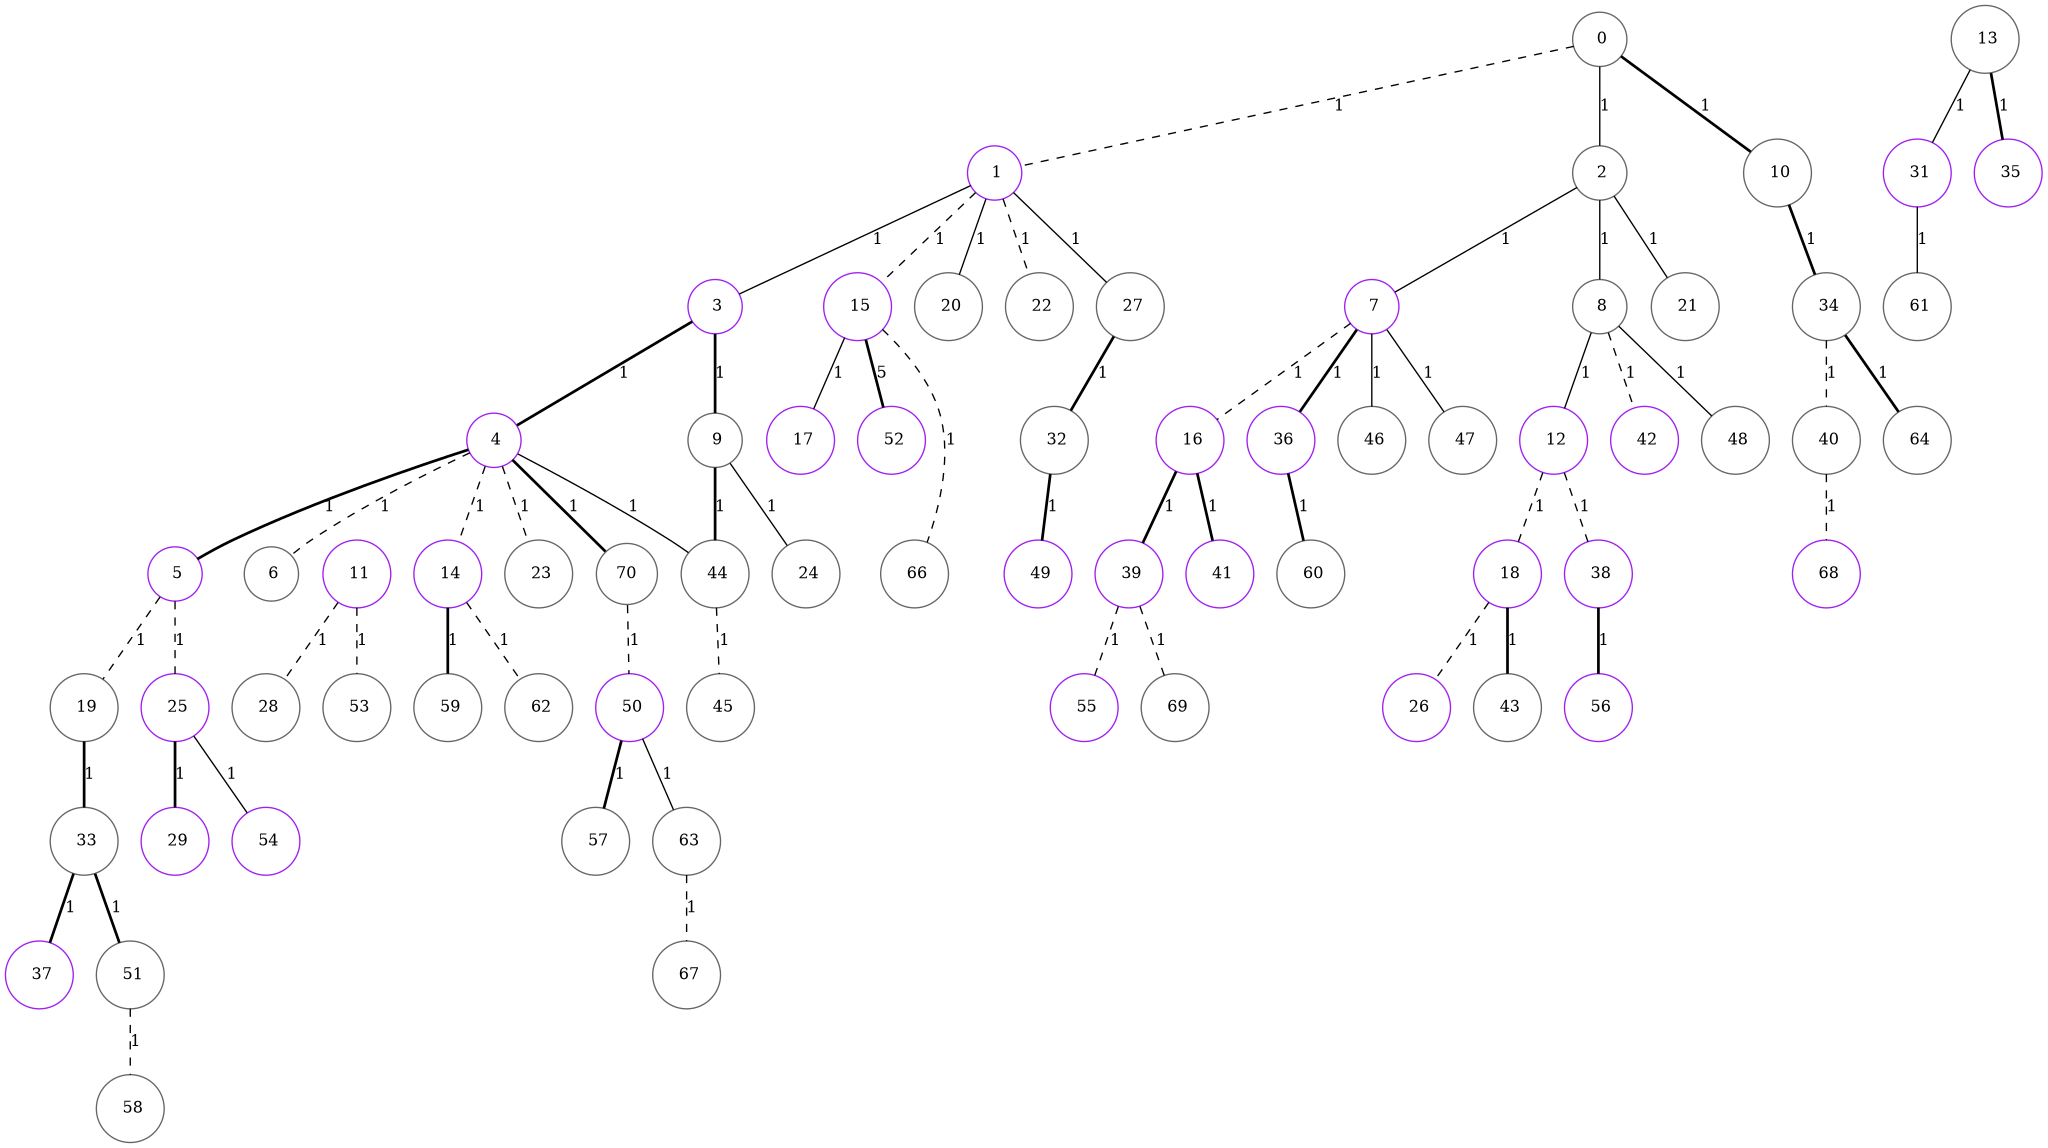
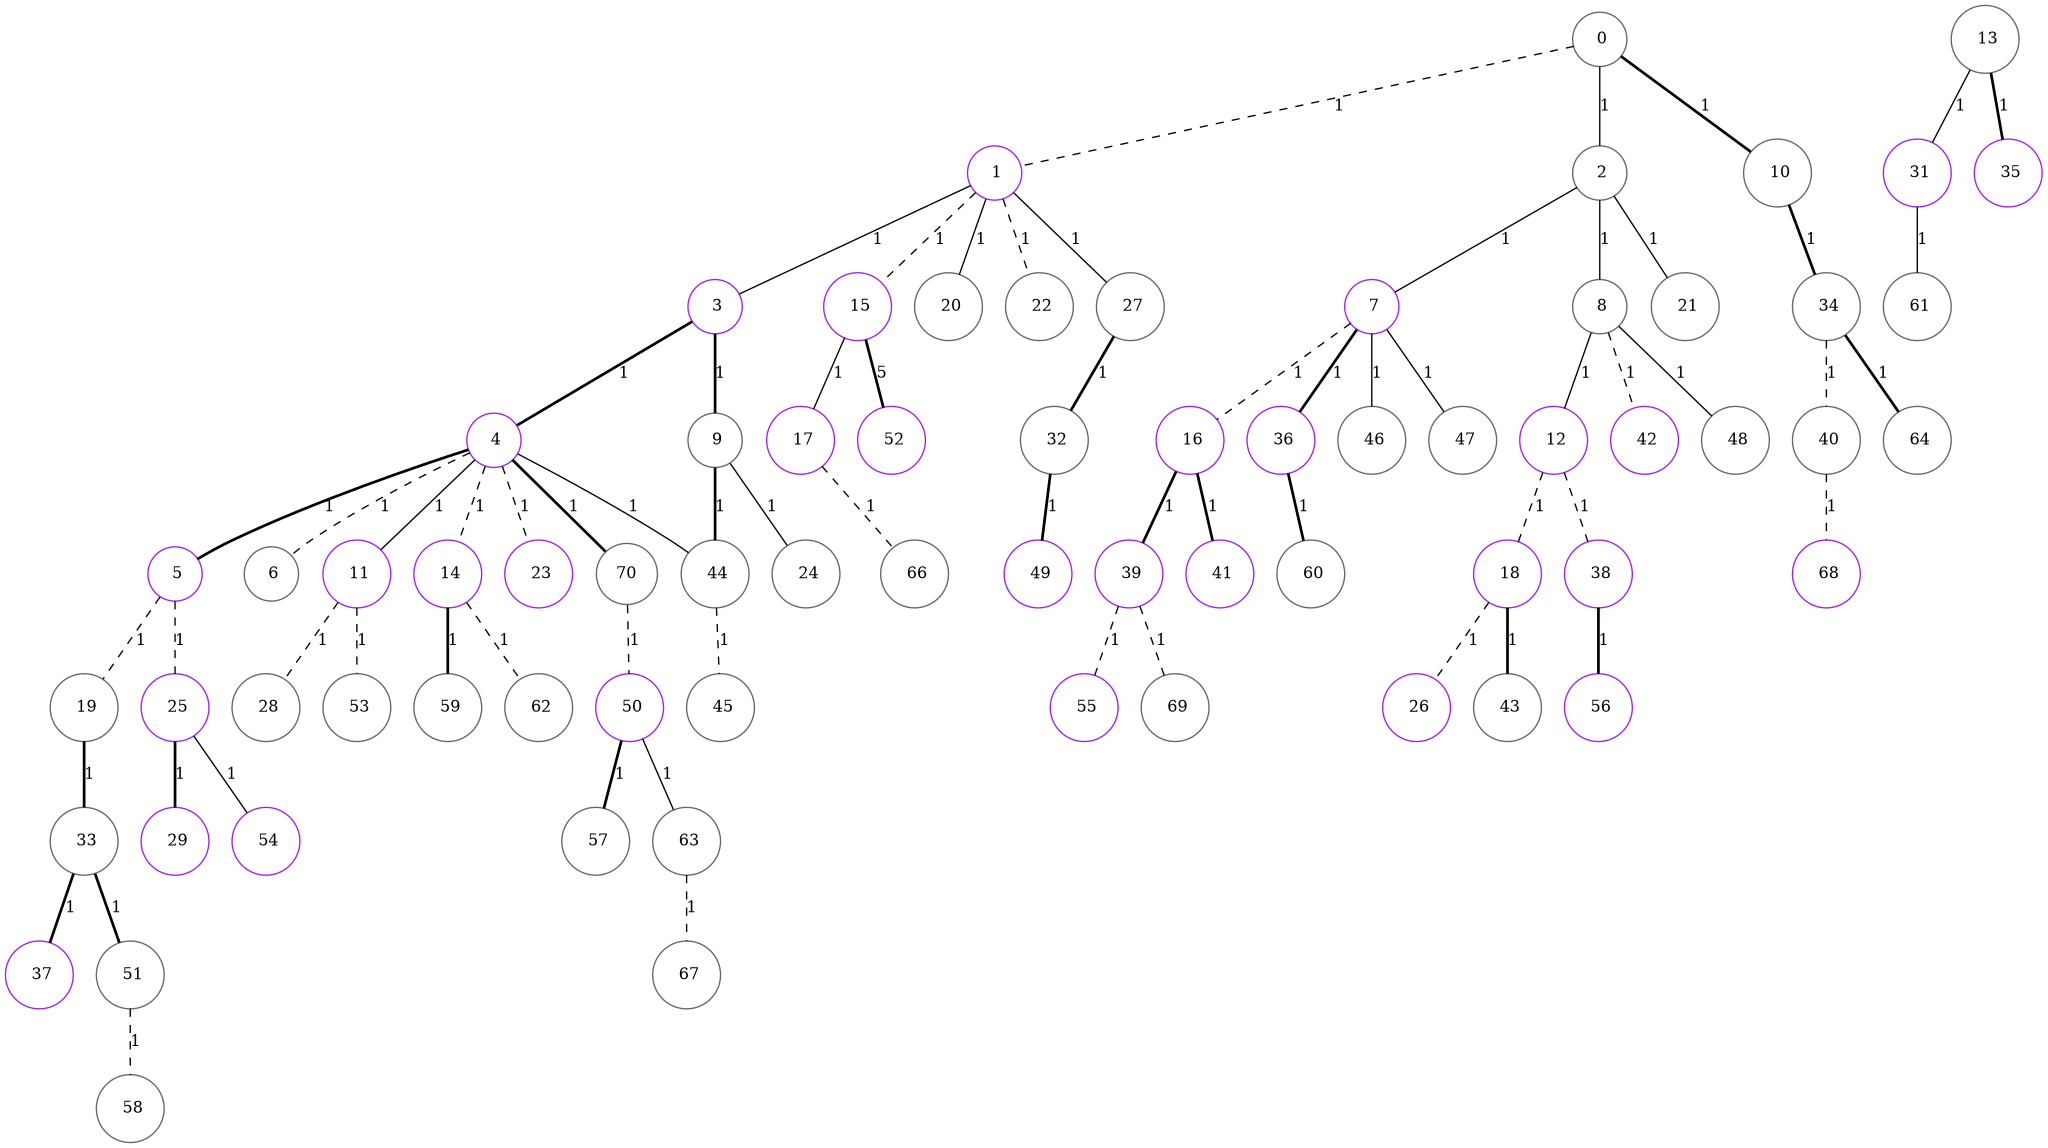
(943, 428) -> (857, 507)
none -> (428, 505)
(539, 574) -> (539, 574)
